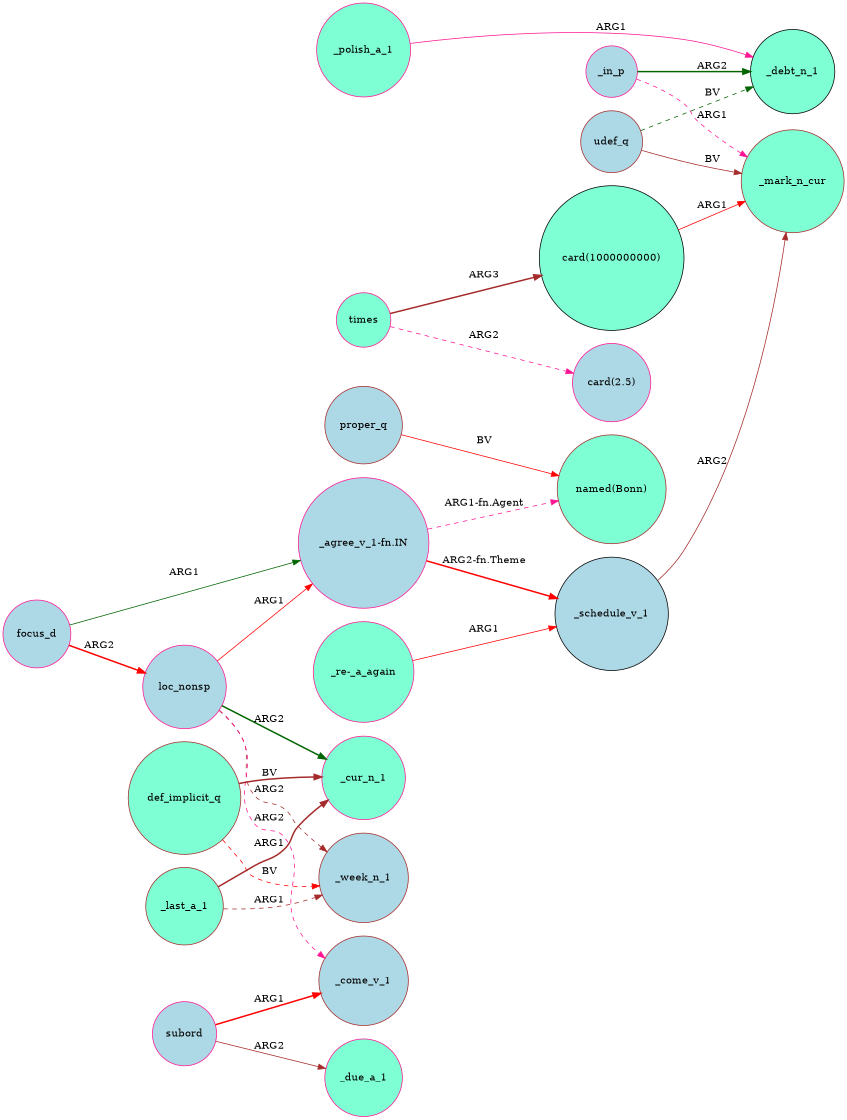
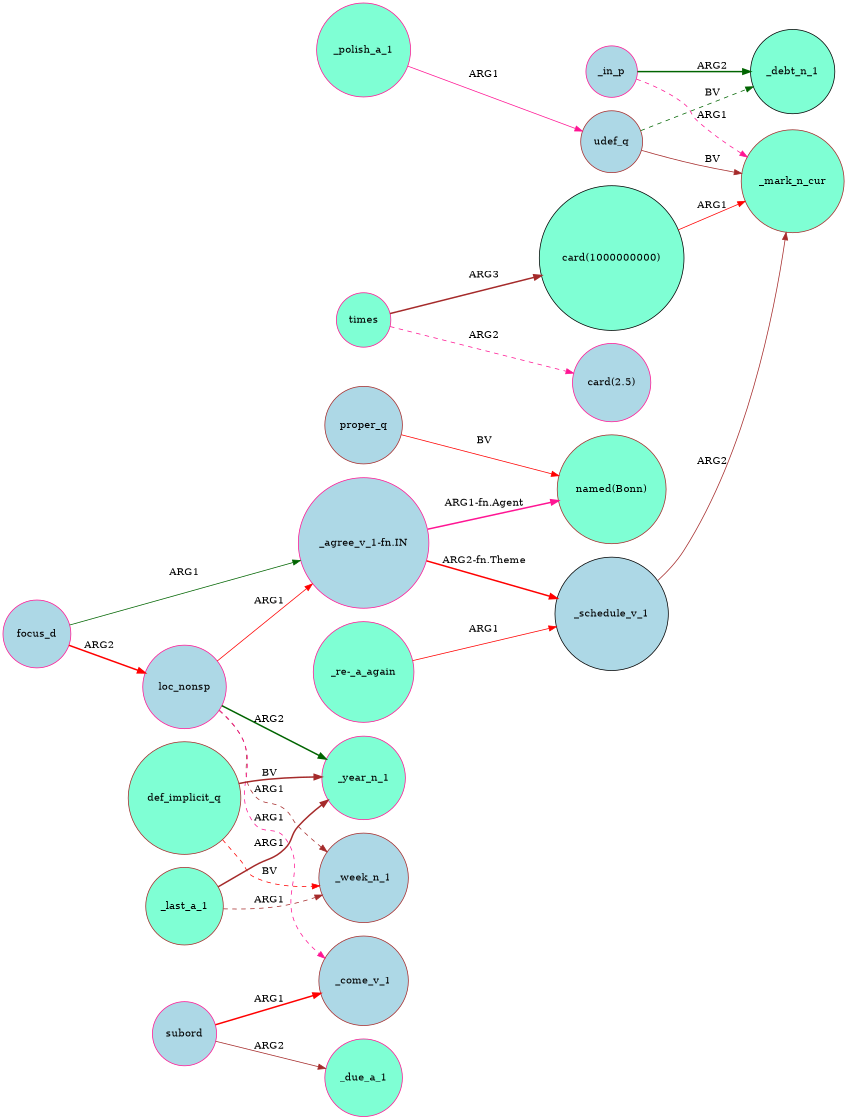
(579, 33) -> (492, 97)
(489, 516) -> (489, 516)
(364, 778) -> (364, 778)
(269, 789) -> (269, 789)
(269, 818) -> (269, 818)
